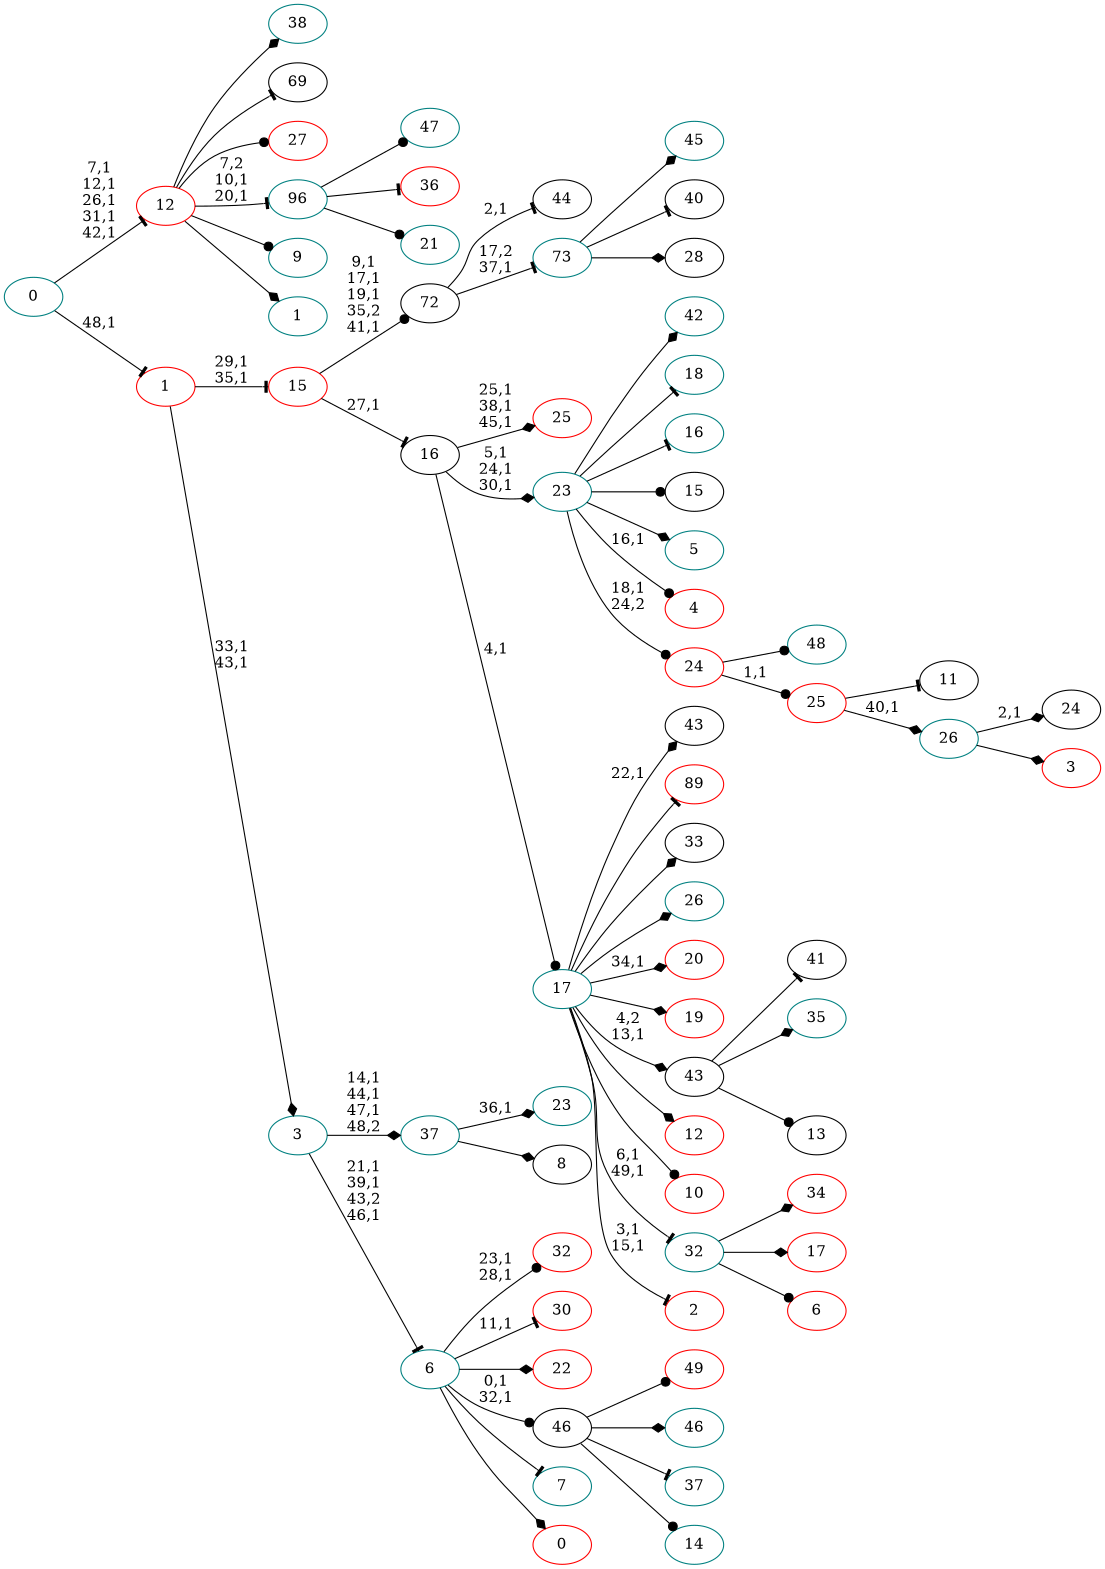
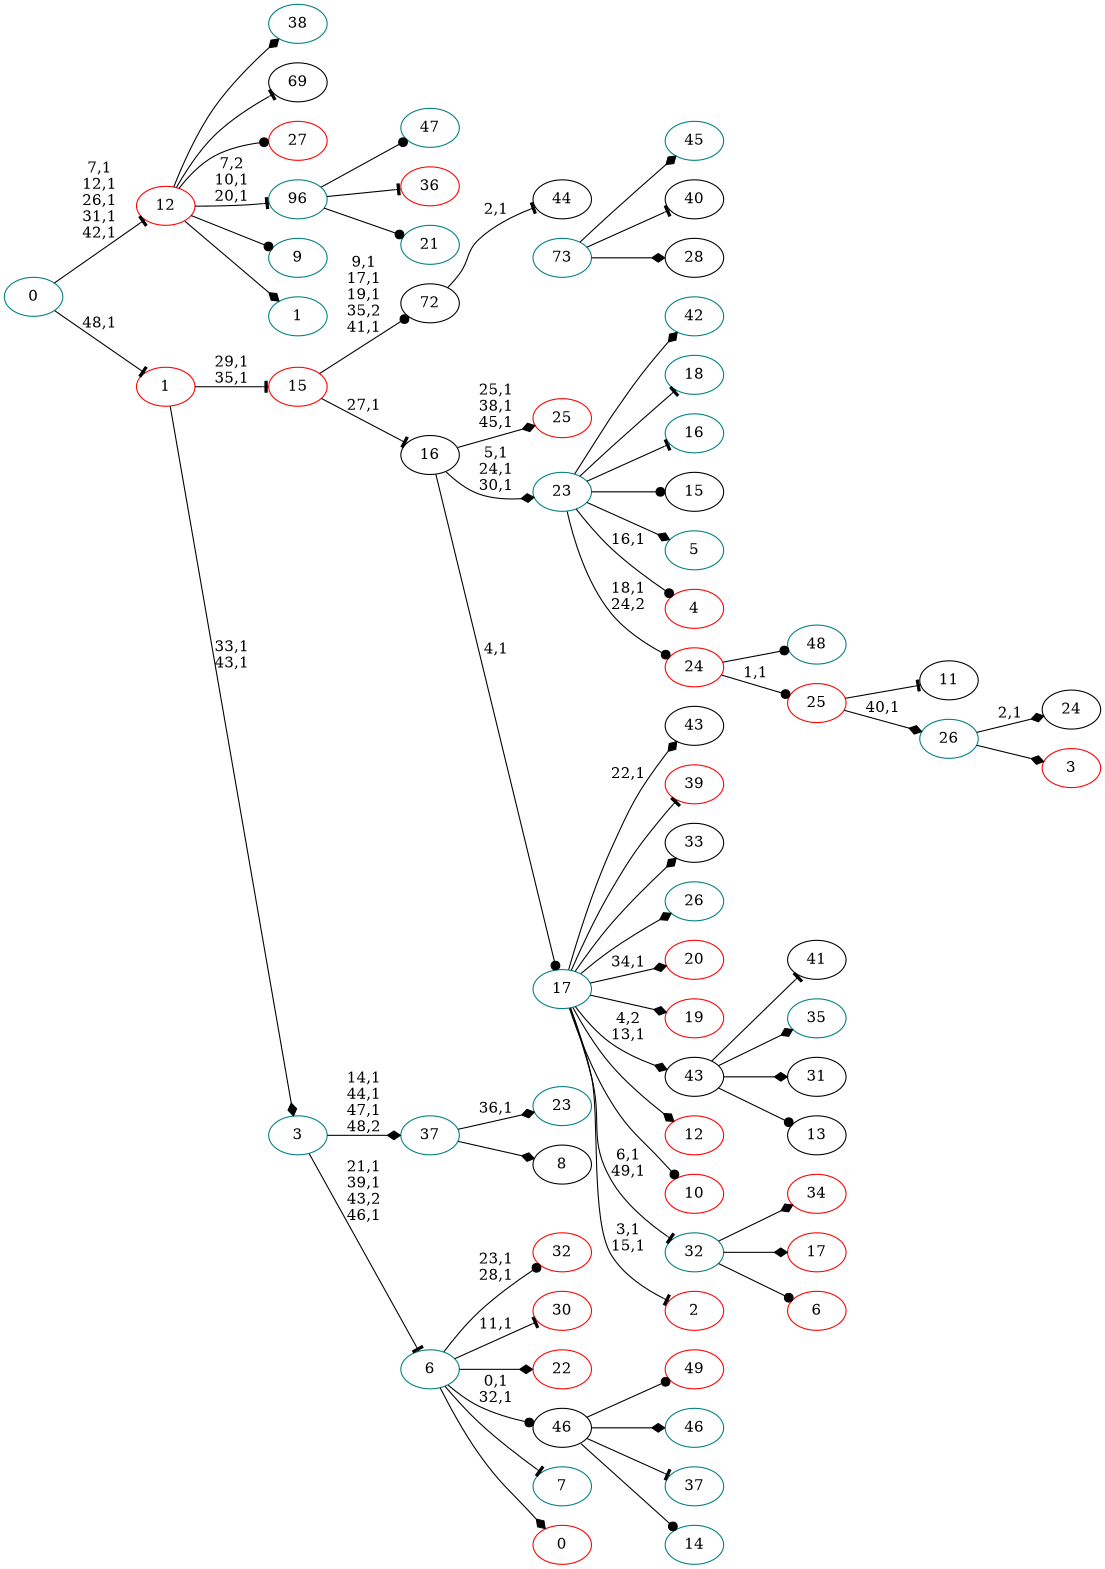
(493, 282) -> none
(694, 784) -> (694, 784)
none -> (817, 1077)
